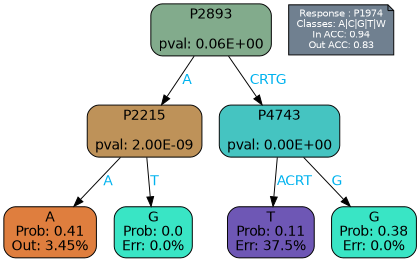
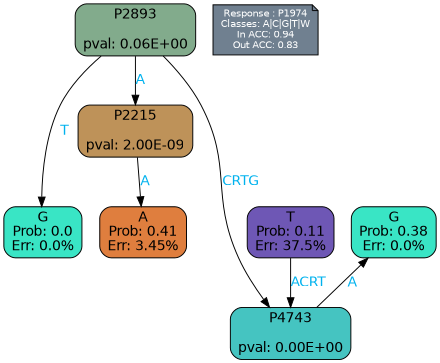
(149, 177) -> (54, 119)
(276, 177) -> (291, 278)
(337, 182) -> (352, 283)
(50, 232) -> (143, 232)
